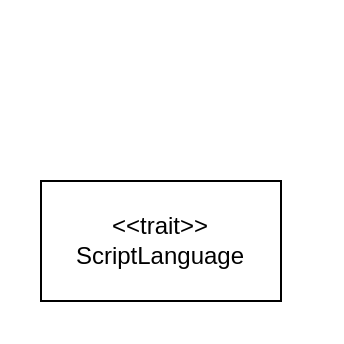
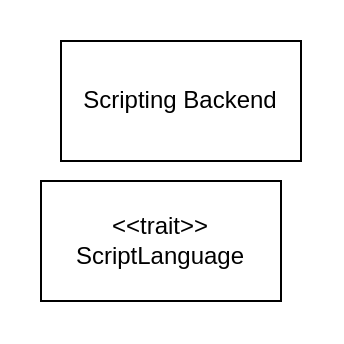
none -> (181, 101)
